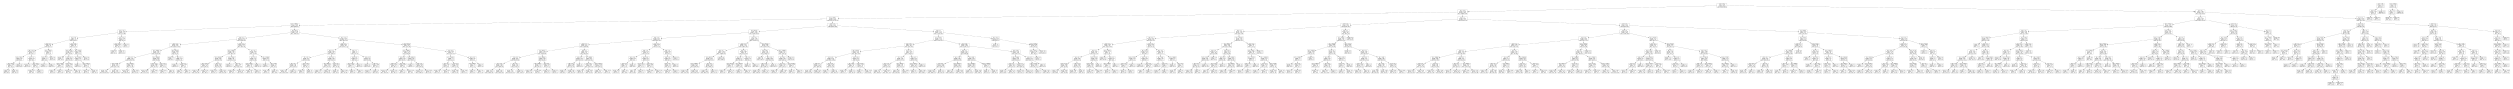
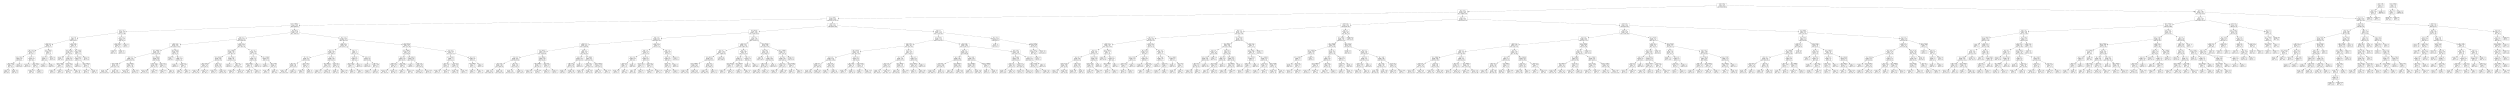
none -> (1306, 71)
